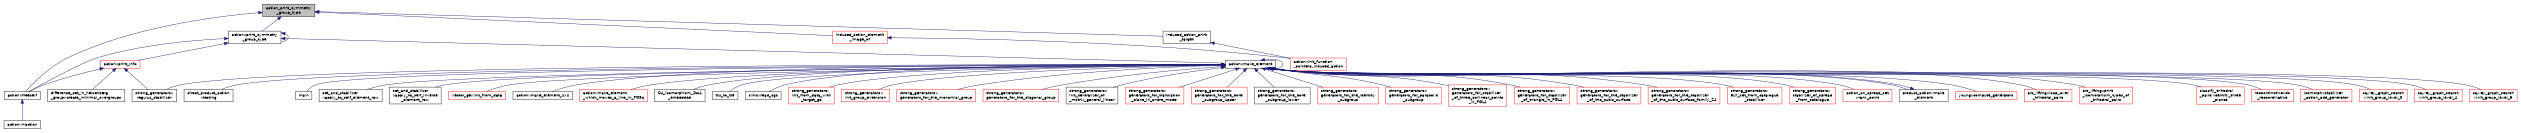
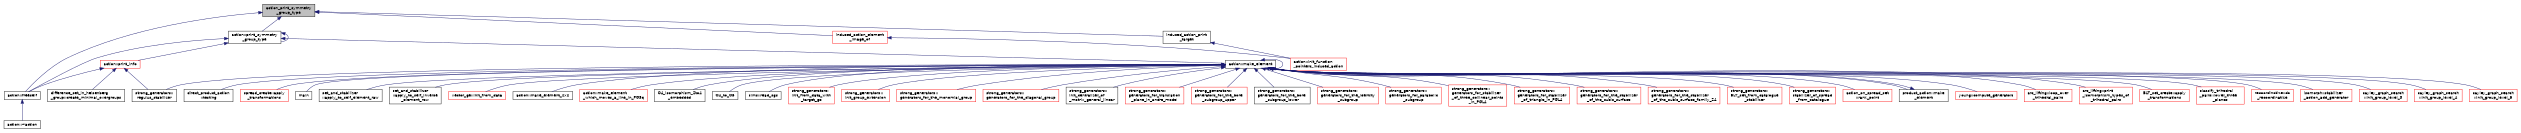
none -> (264, 96)
none -> (2164, 96)
(2220, 96) -> (2220, 96)
